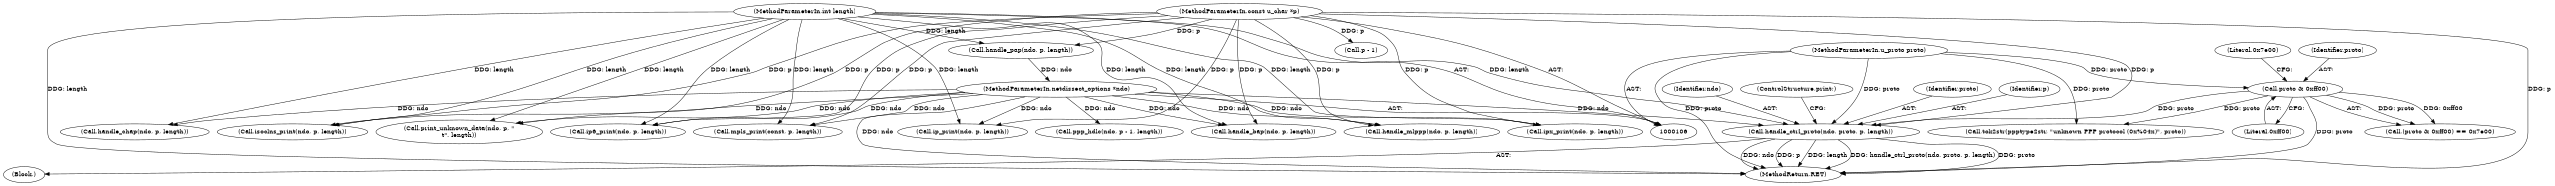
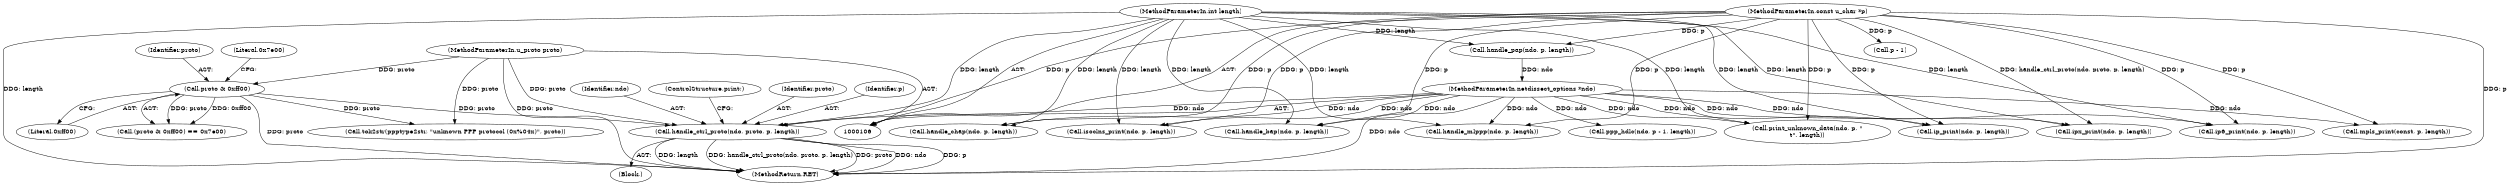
none -> (1350, 26)
(1417, 70) -> (2072, 70)
(794, 71) -> none
